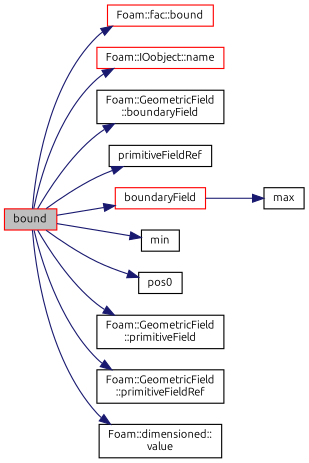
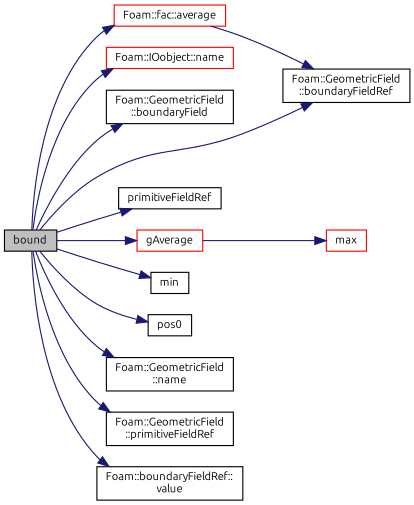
(160, 16) -> (170, 16)
none -> (346, 86)
(160, 198) -> (170, 241)
(284, 198) -> (346, 241)
(31, 219) -> (31, 241)
(160, 332) -> (170, 374)
(160, 441) -> (170, 483)
